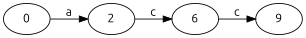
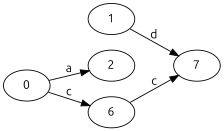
none -> (111, 19)
(149, 19) -> (65, 98)
(279, 19) -> (197, 66)
